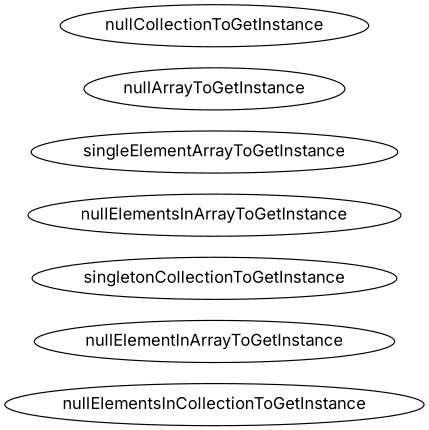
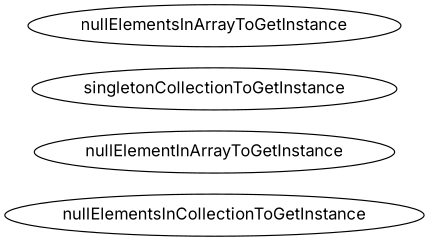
(214, 26) -> none
(214, 89) -> none
(214, 152) -> none
